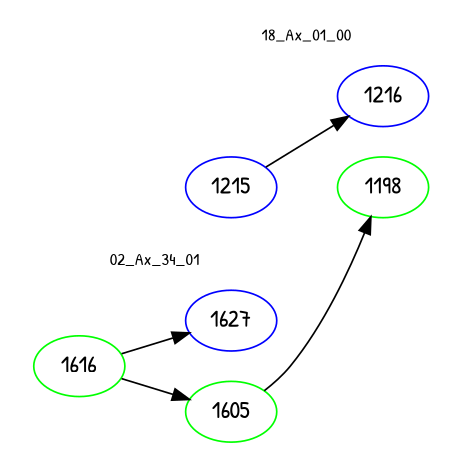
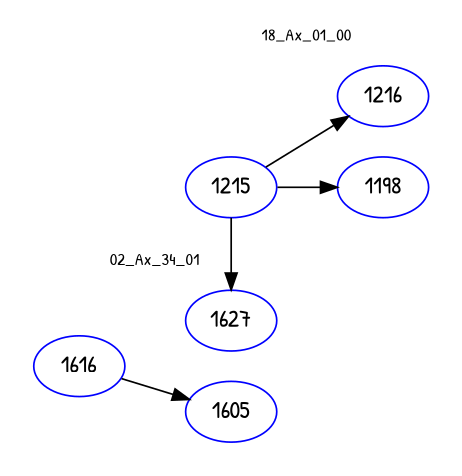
(383, 187) -> (383, 187)
(323, 318) -> (299, 187)
(147, 346) -> (231, 255)
(79, 366) -> (79, 366)
(231, 412) -> (231, 412)
